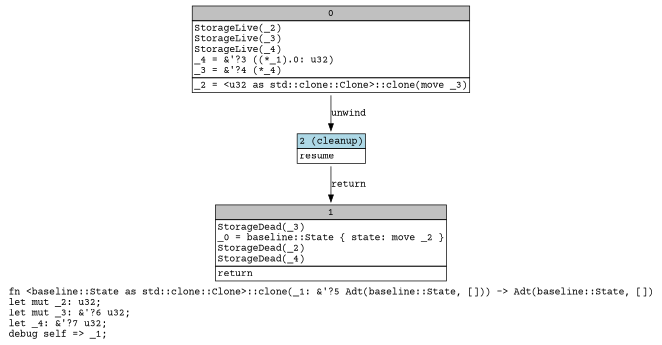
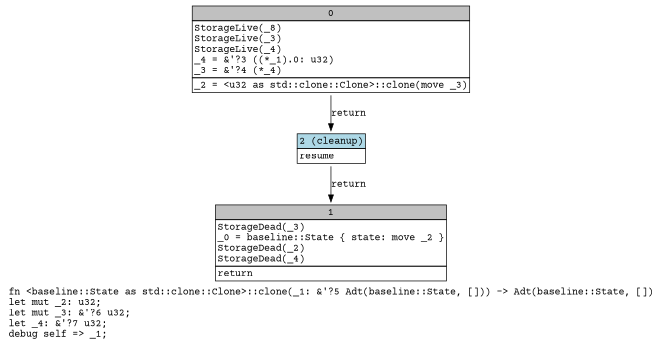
(238, 28) -> (238, 28)
(349, 113) -> (349, 113)
